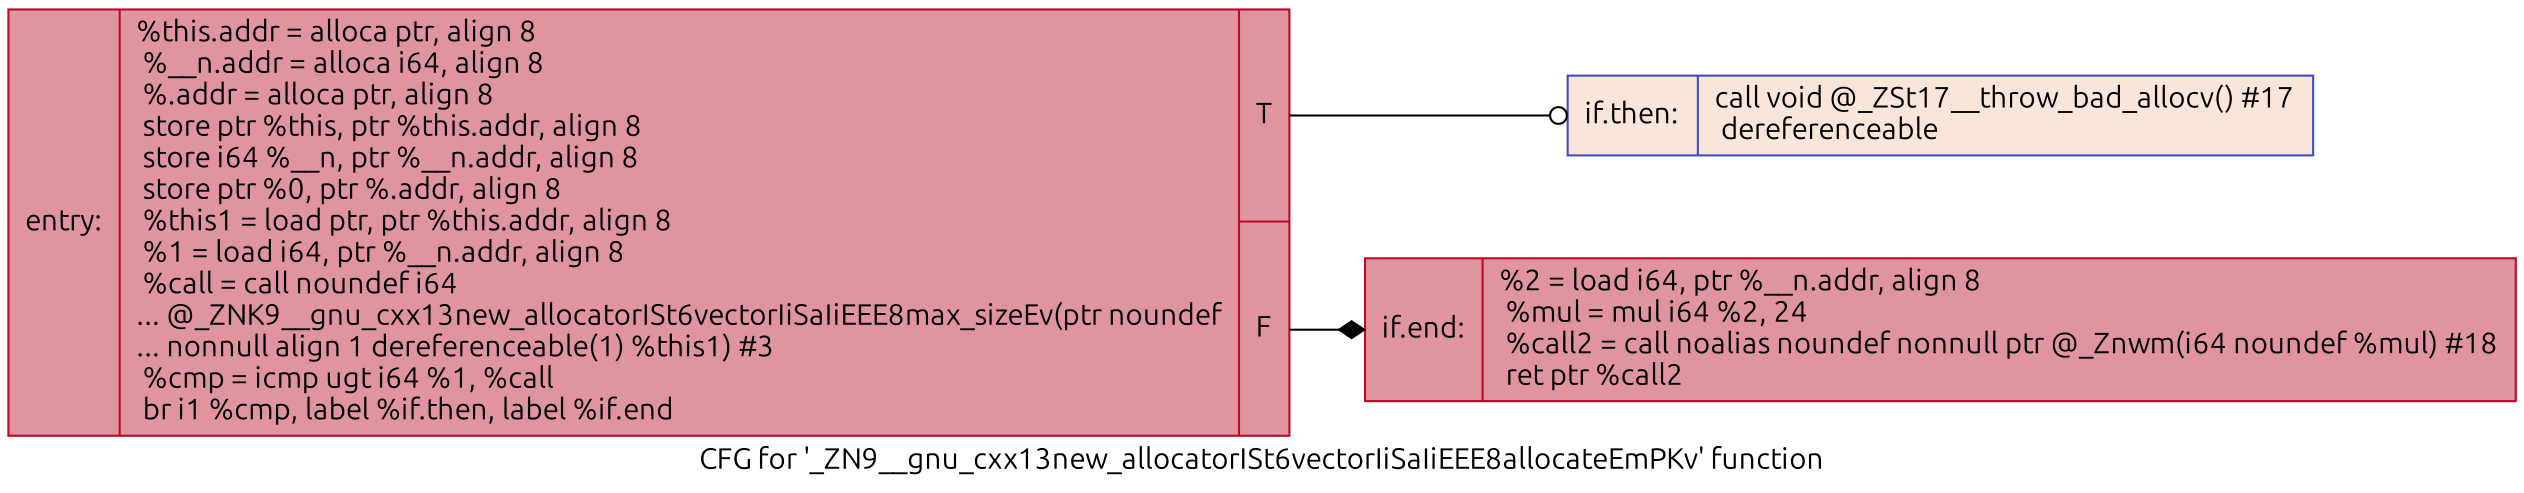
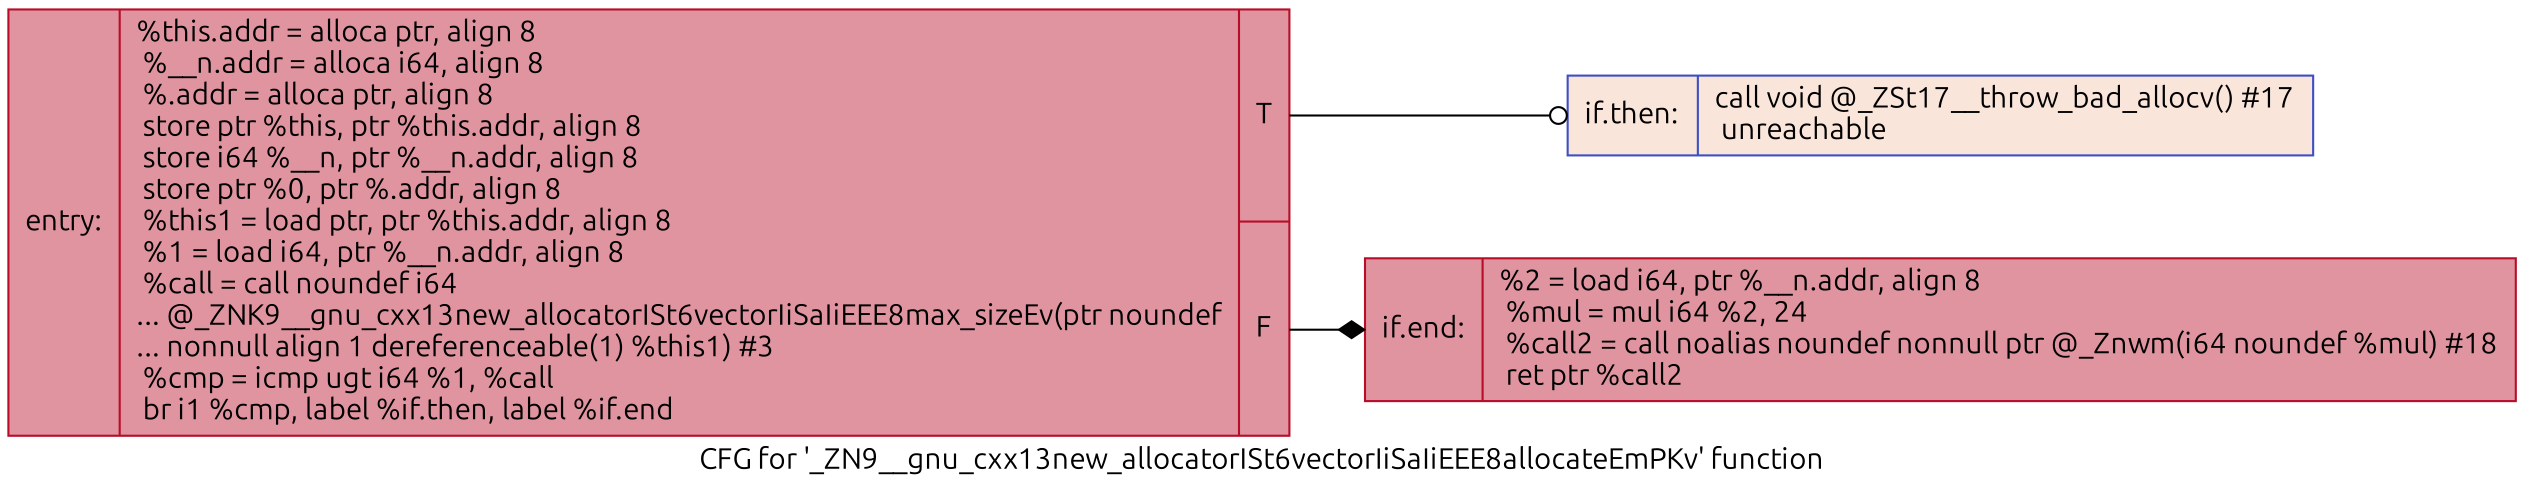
(1827, 130) -> (1801, 130)
